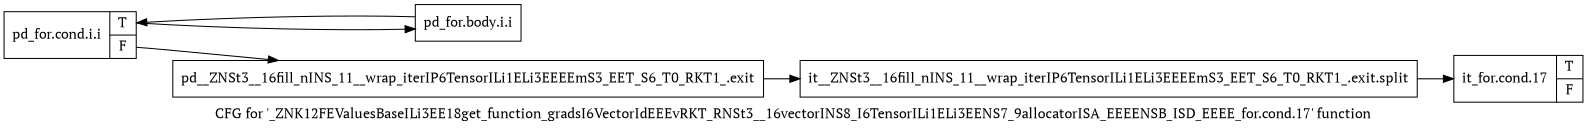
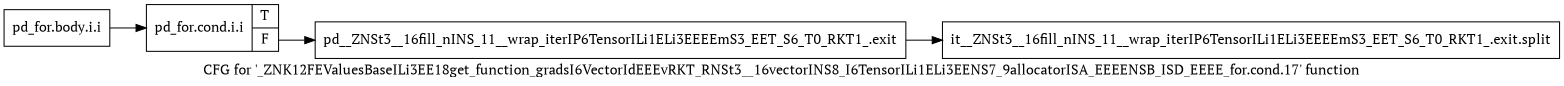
(271, 29) -> none
(1518, 79) -> none
